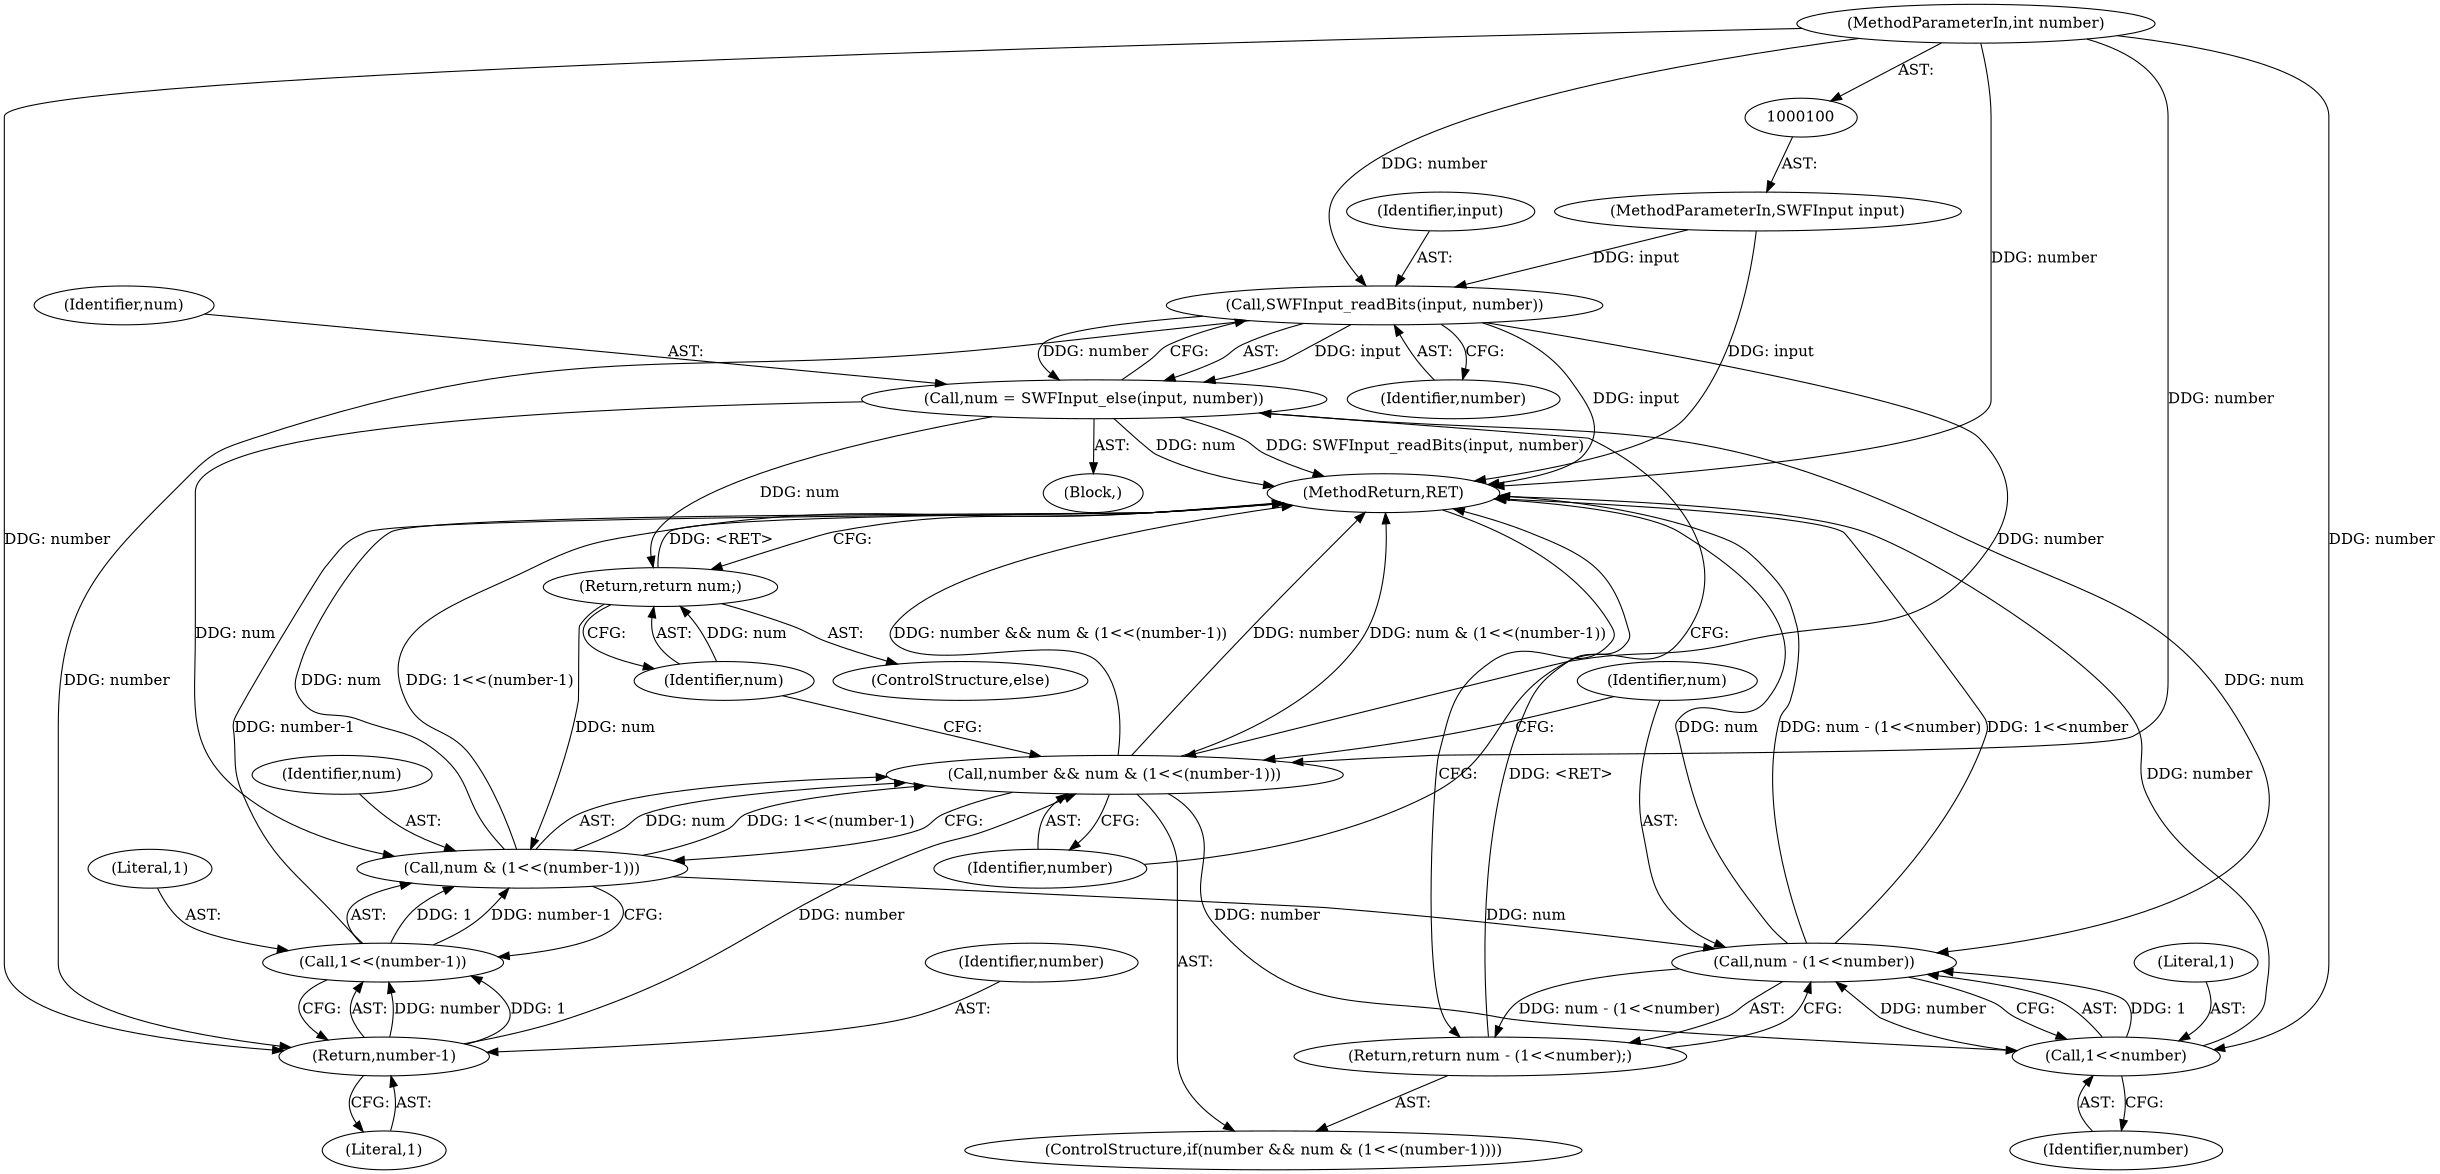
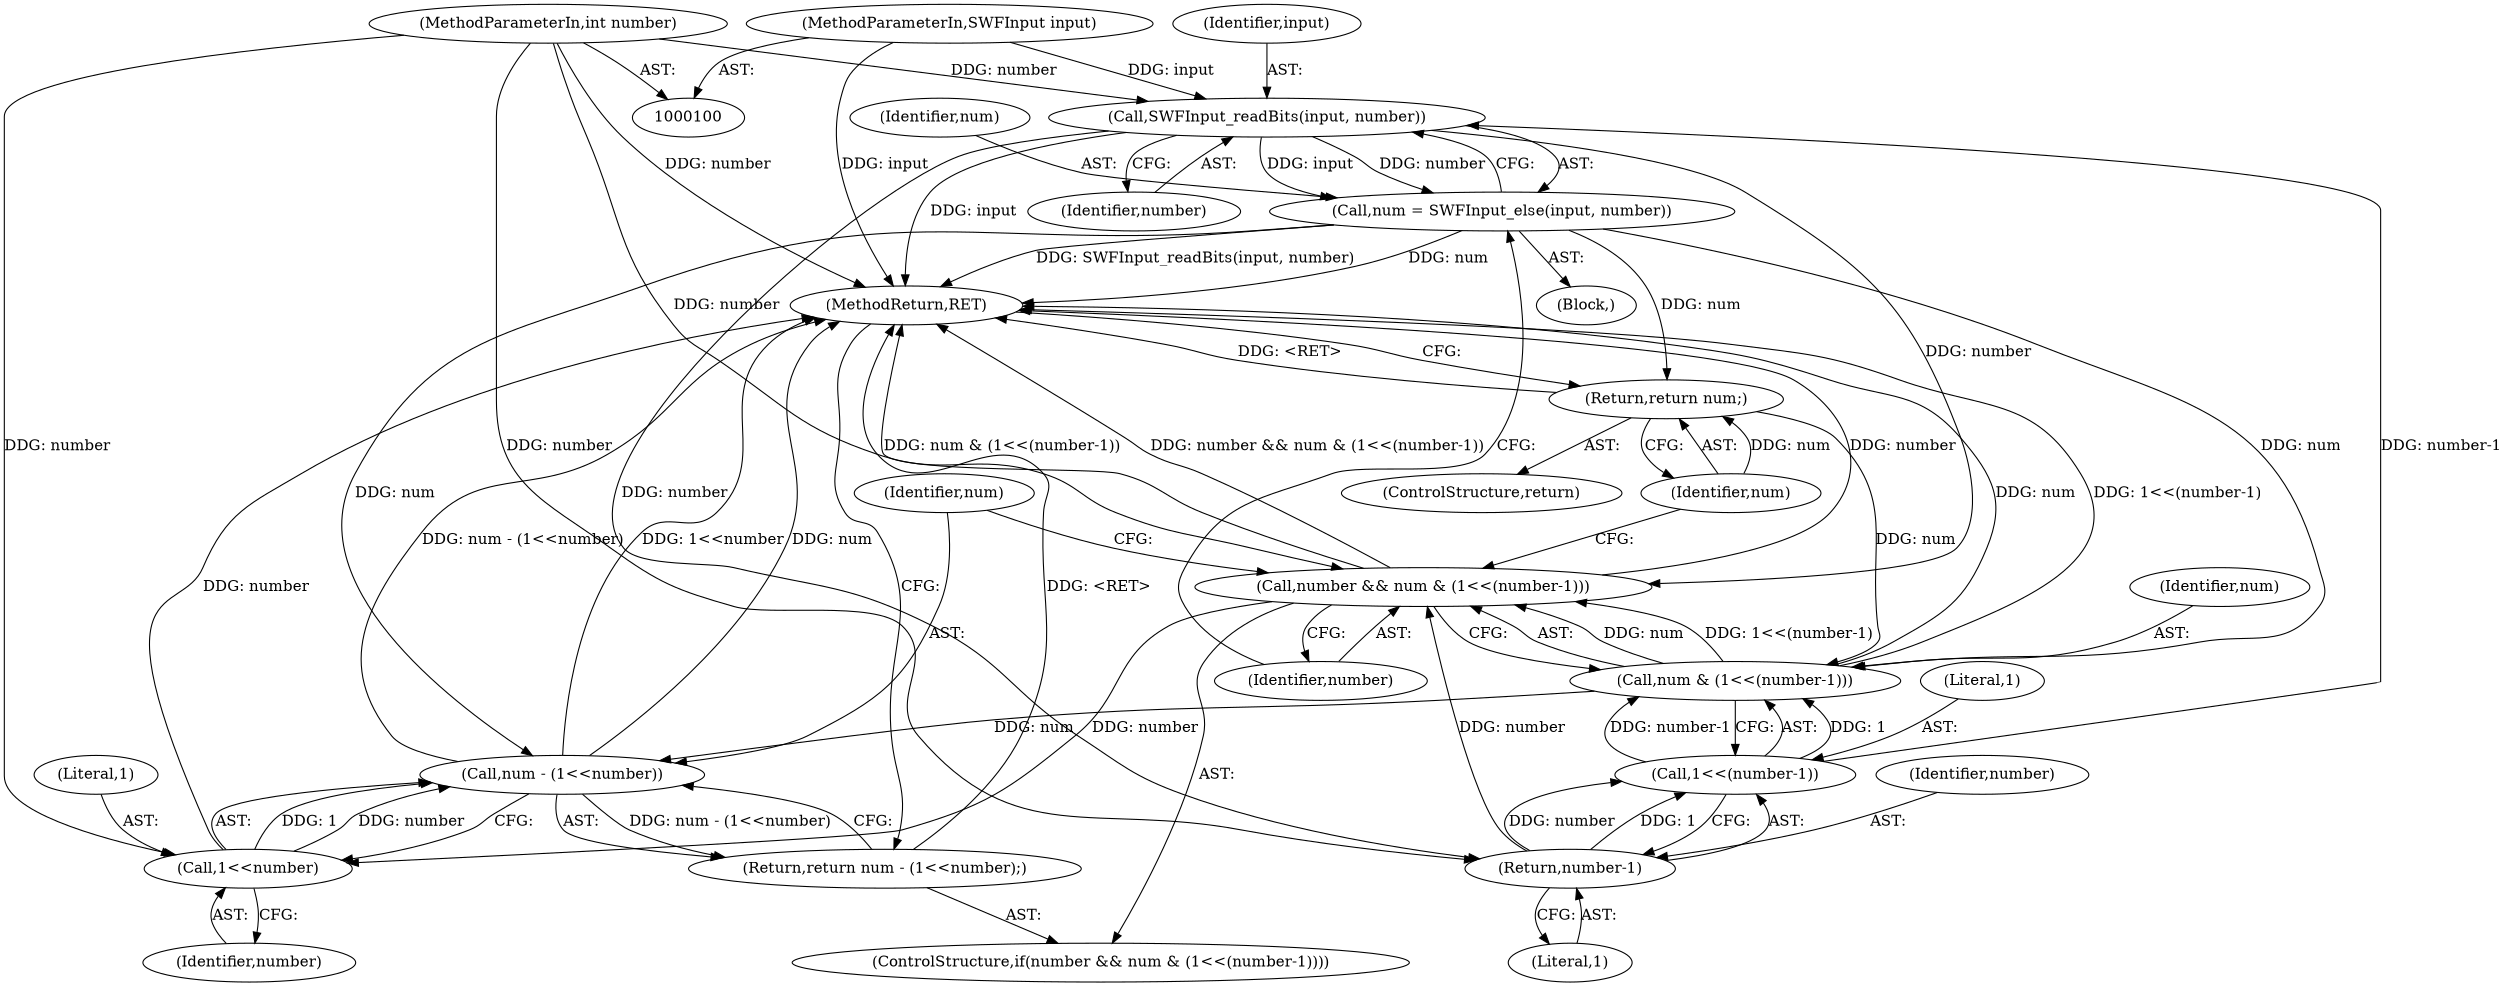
(1782, 159) -> (732, 56)
(359, 535) -> (2381, 273)
(960, 681) -> (1482, 493)
